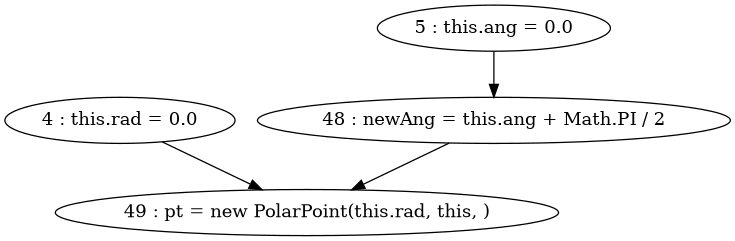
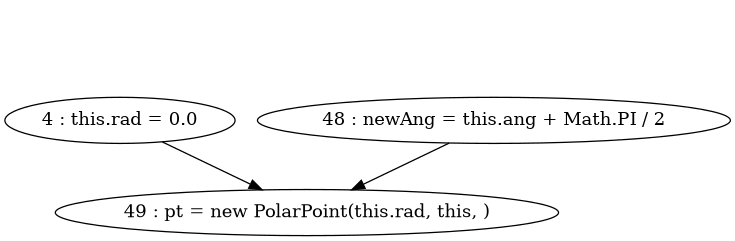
(494, 28) -> none
